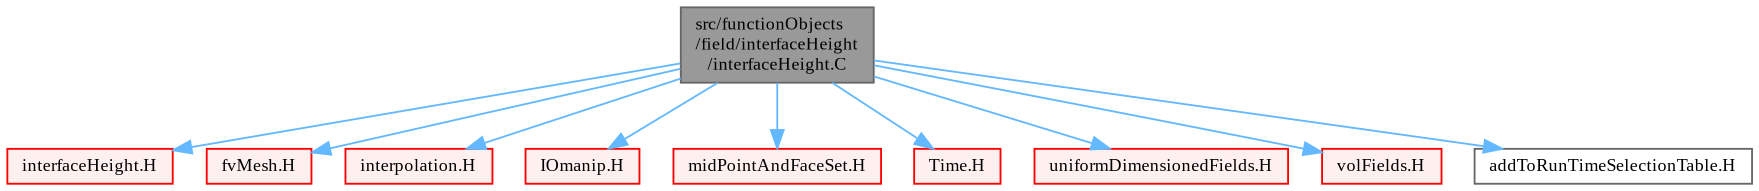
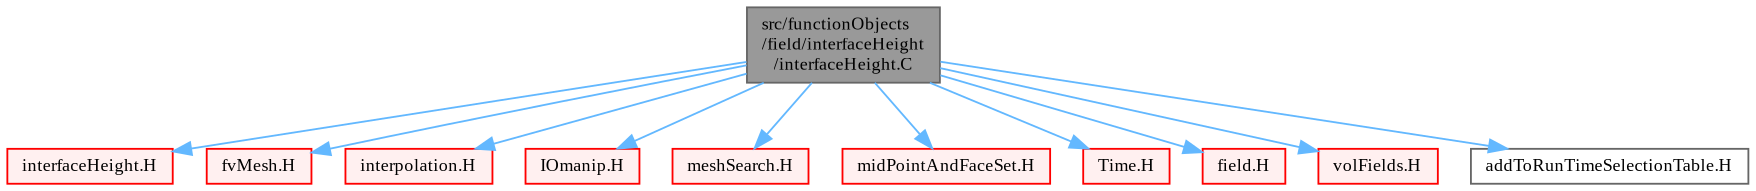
none -> (741, 166)
(1161, 166) -> (1244, 166)
